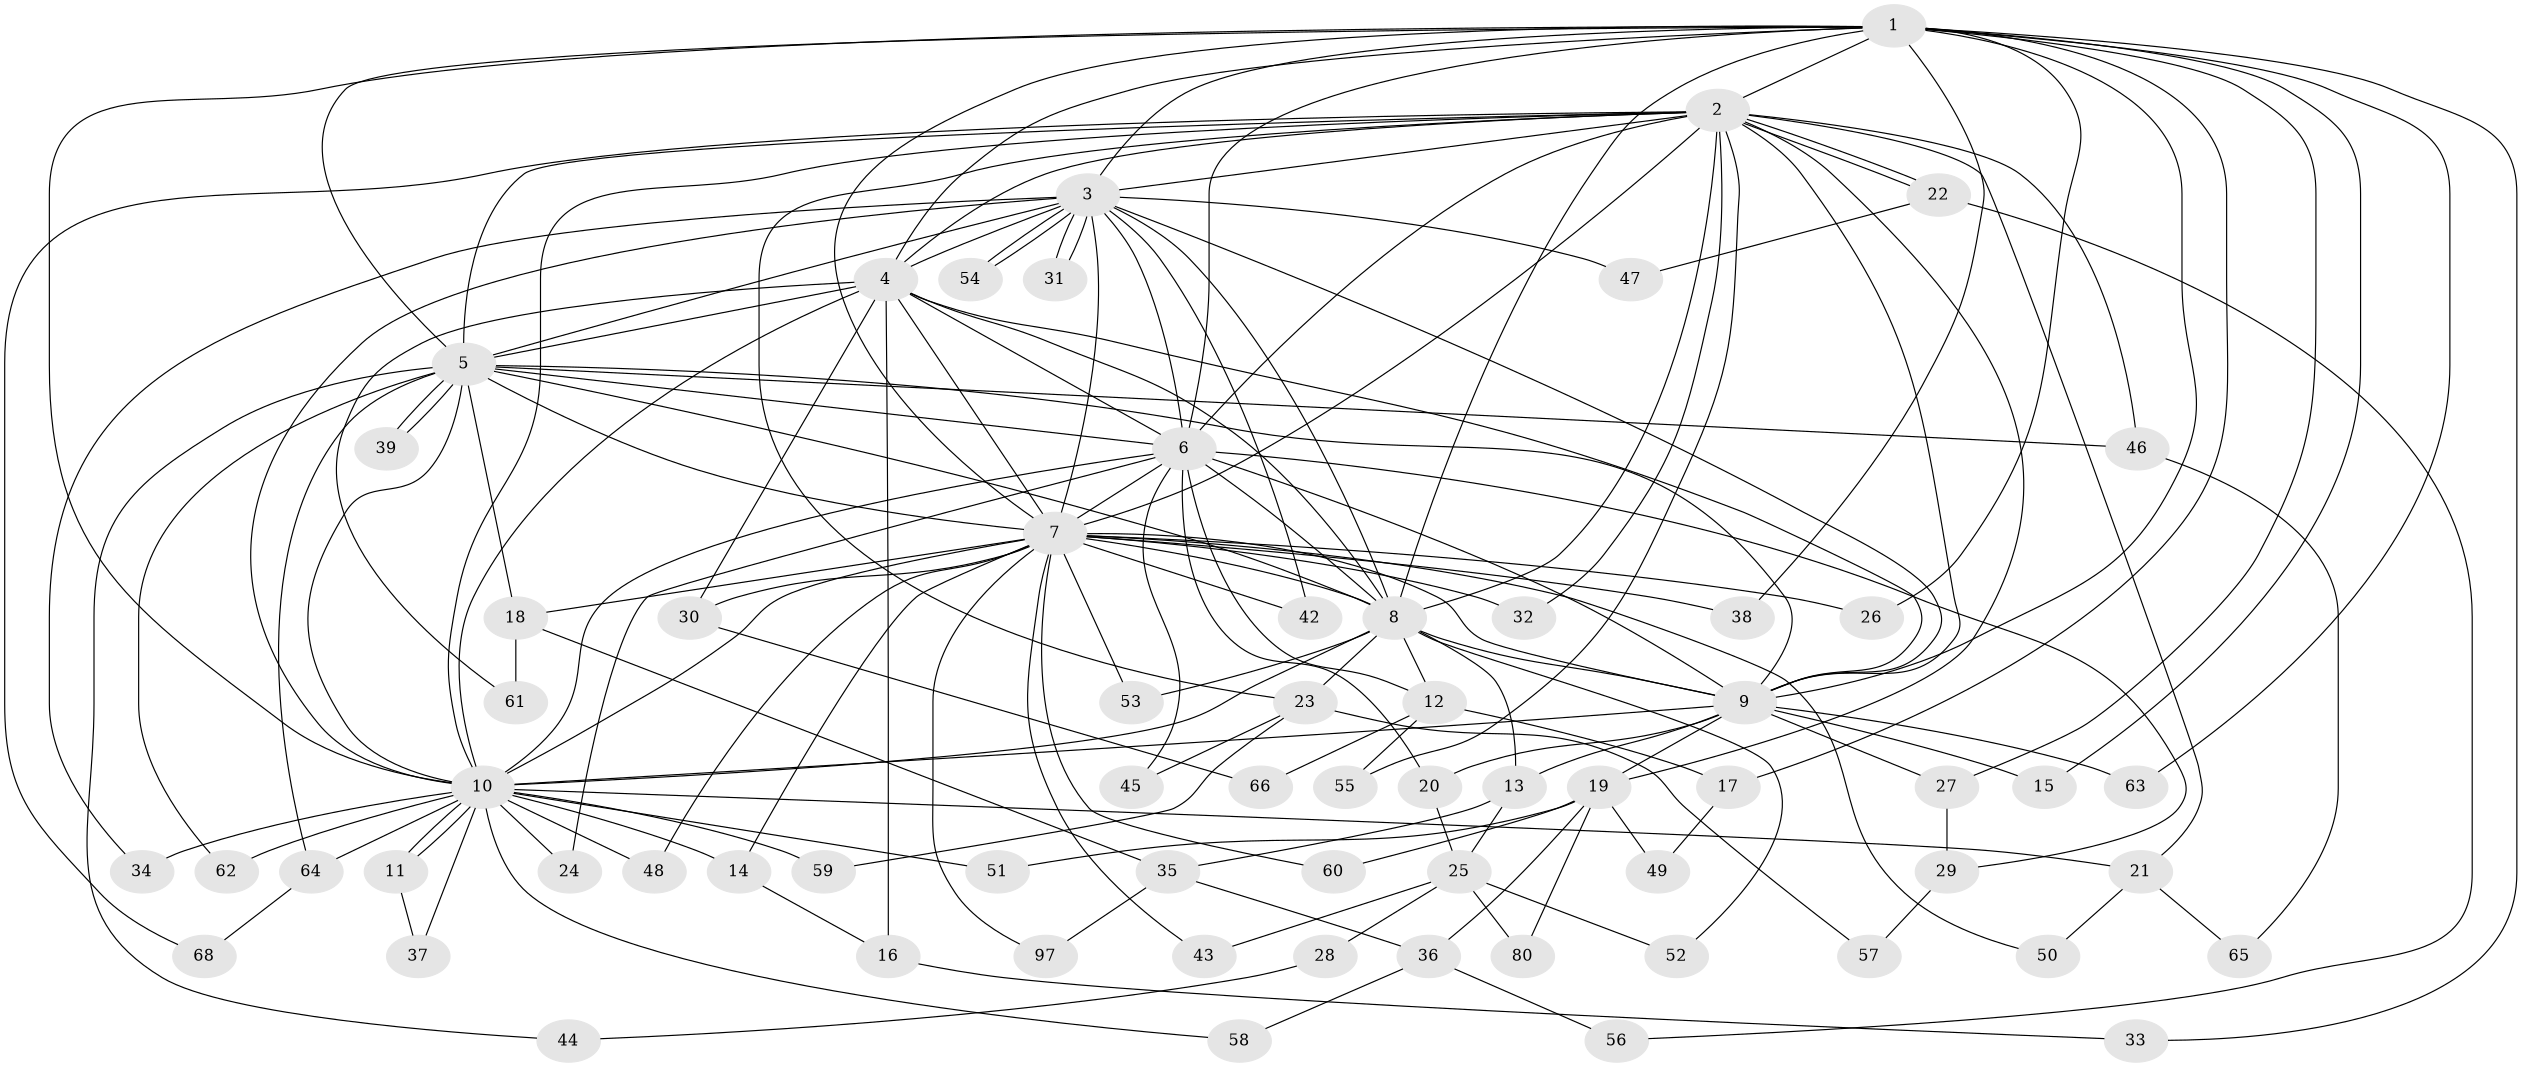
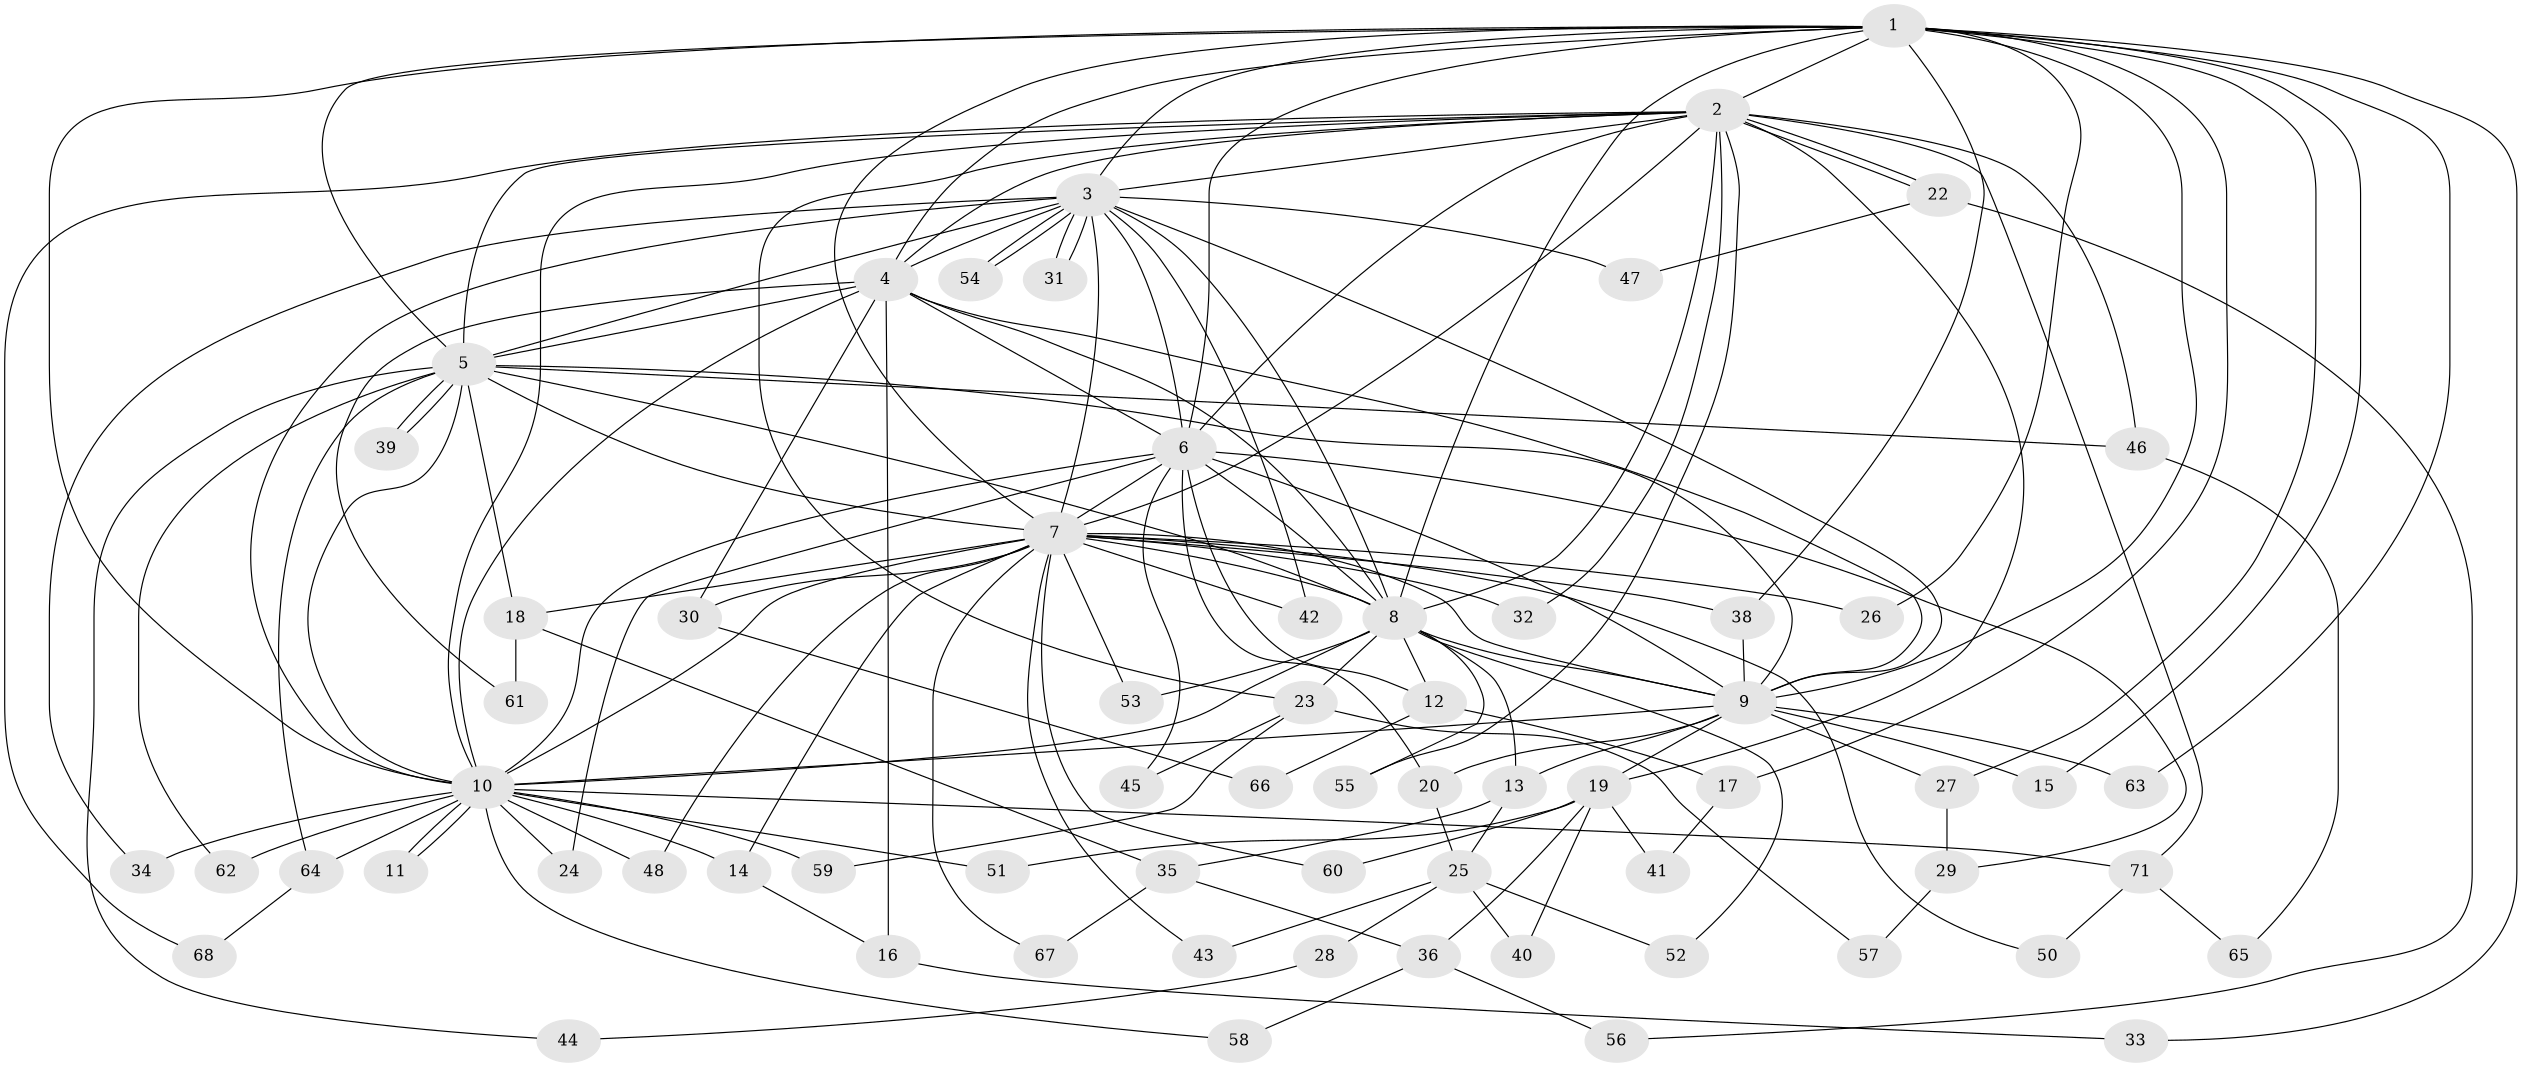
(824, 407) -> none
(971, 407) -> none
(1929, 453) -> (1743, 652)
(1390, 745) -> (1484, 705)
(1658, 872) -> (1658, 872)
(2141, 872) -> (2141, 872)
(418, 956) -> none
(1046, 956) -> (1046, 956)
(1523, 956) -> (1523, 956)
